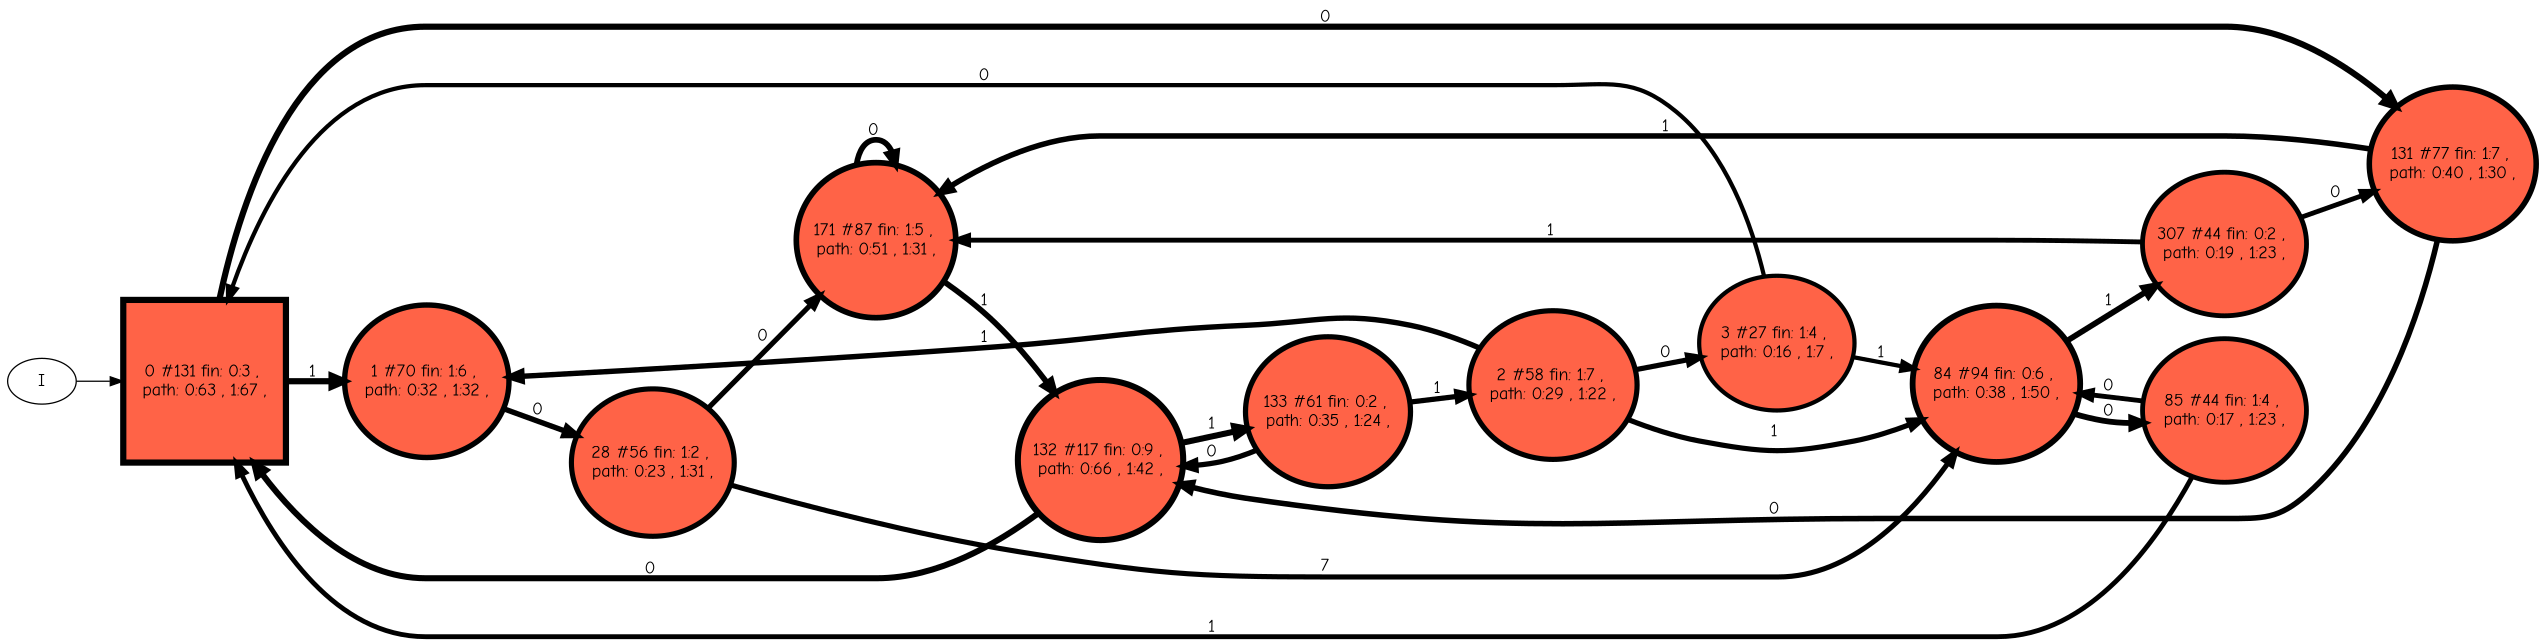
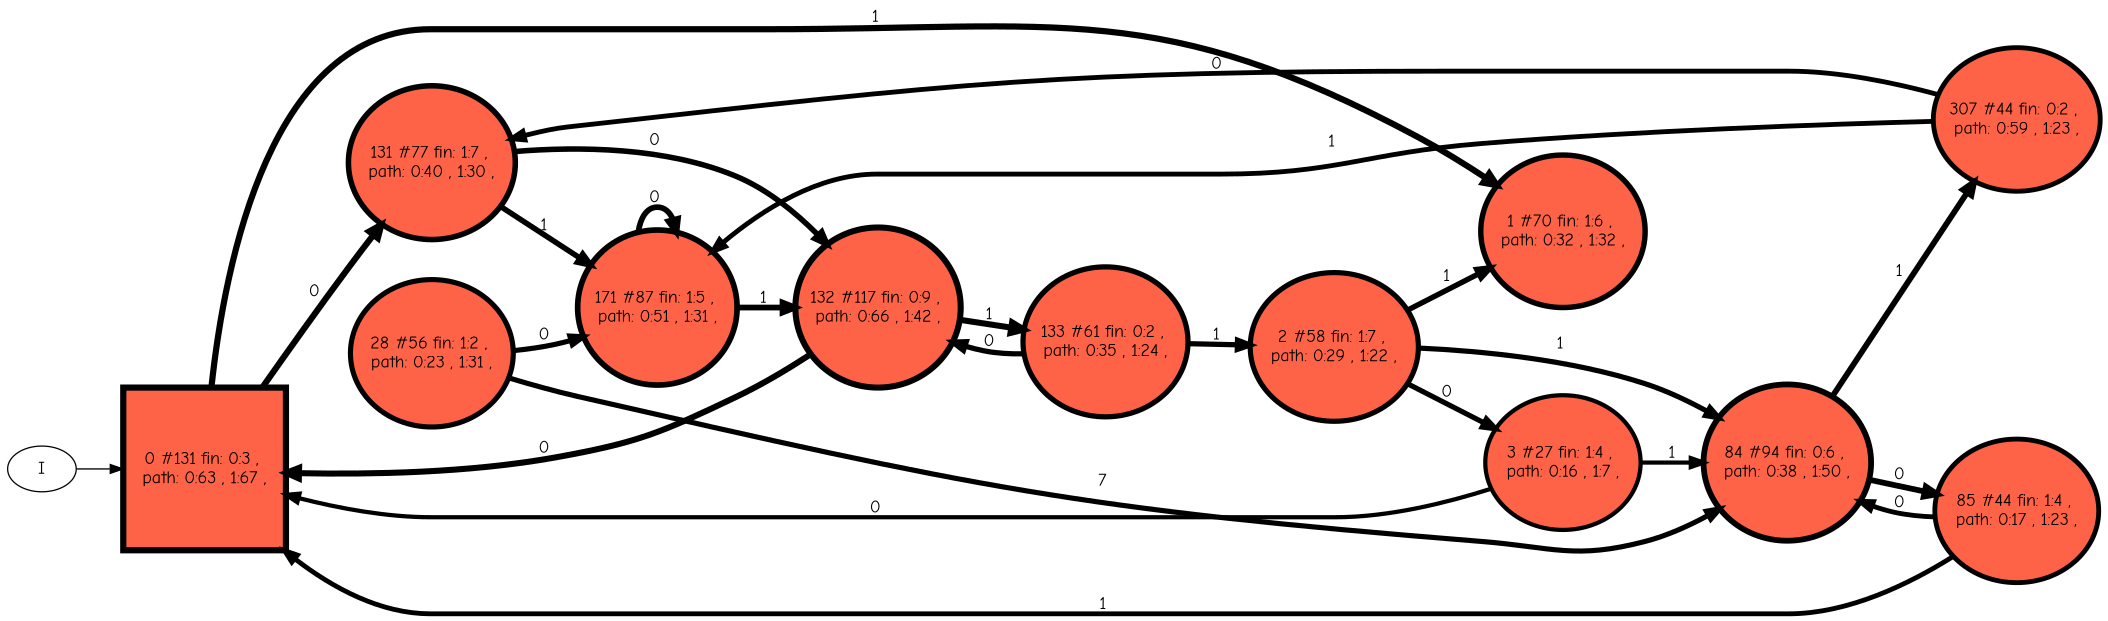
(2224, 244) -> (2017, 119)
(534, 420) -> none
